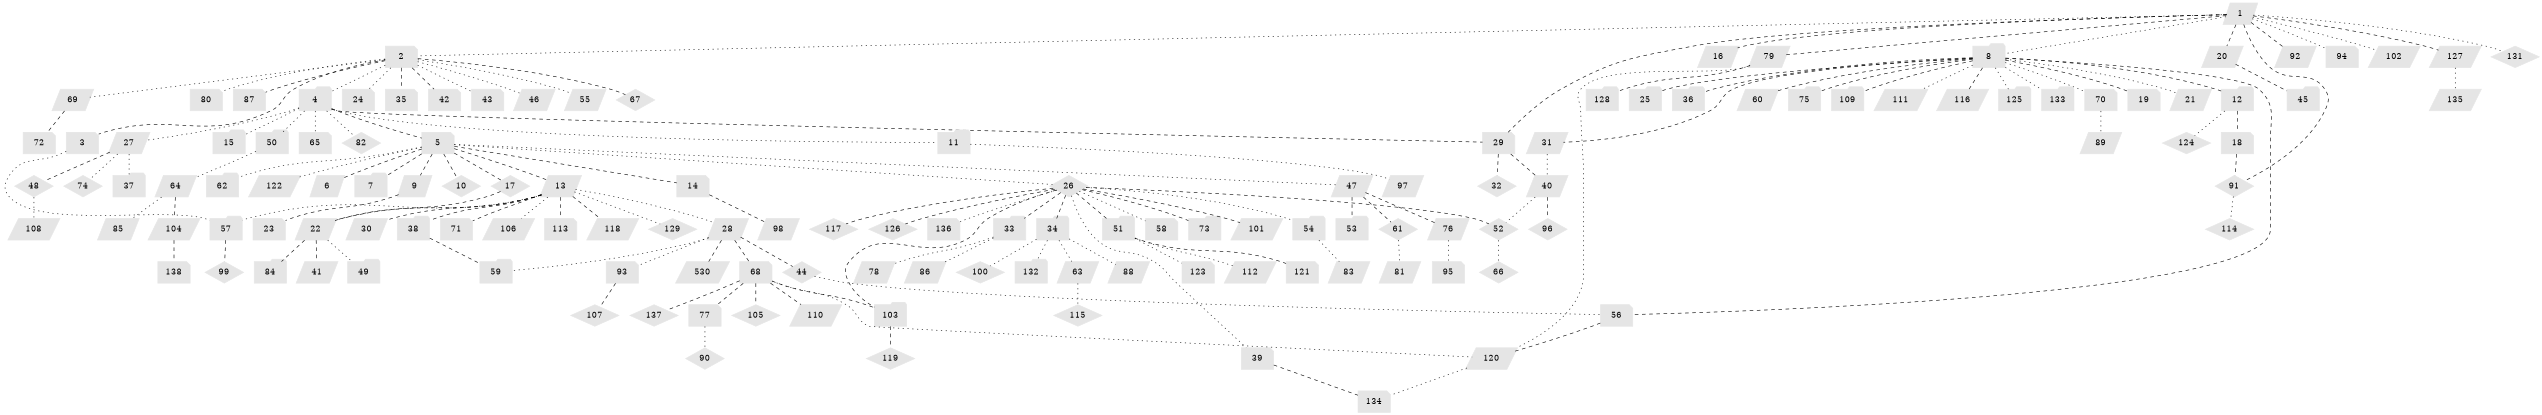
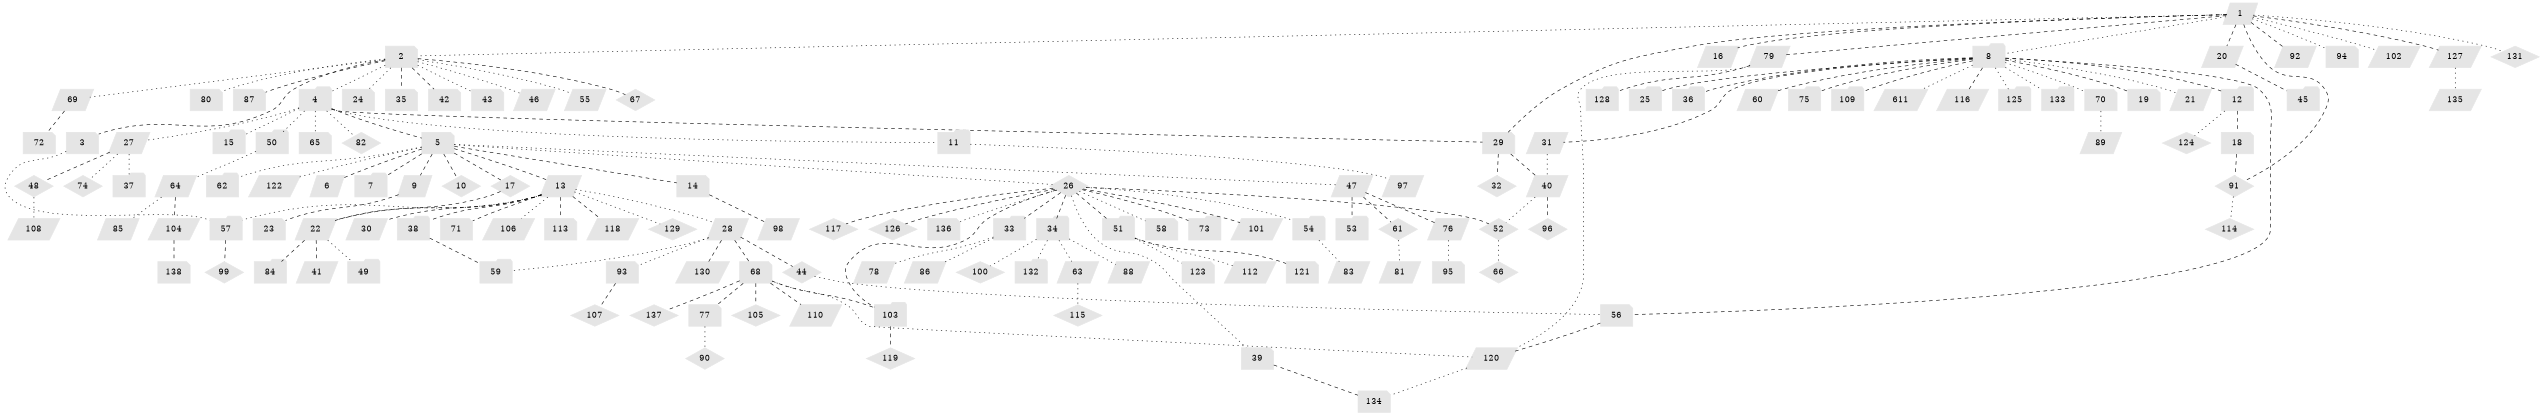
(1901, 100) -> (1901, 100)
(703, 272) -> (703, 272)
